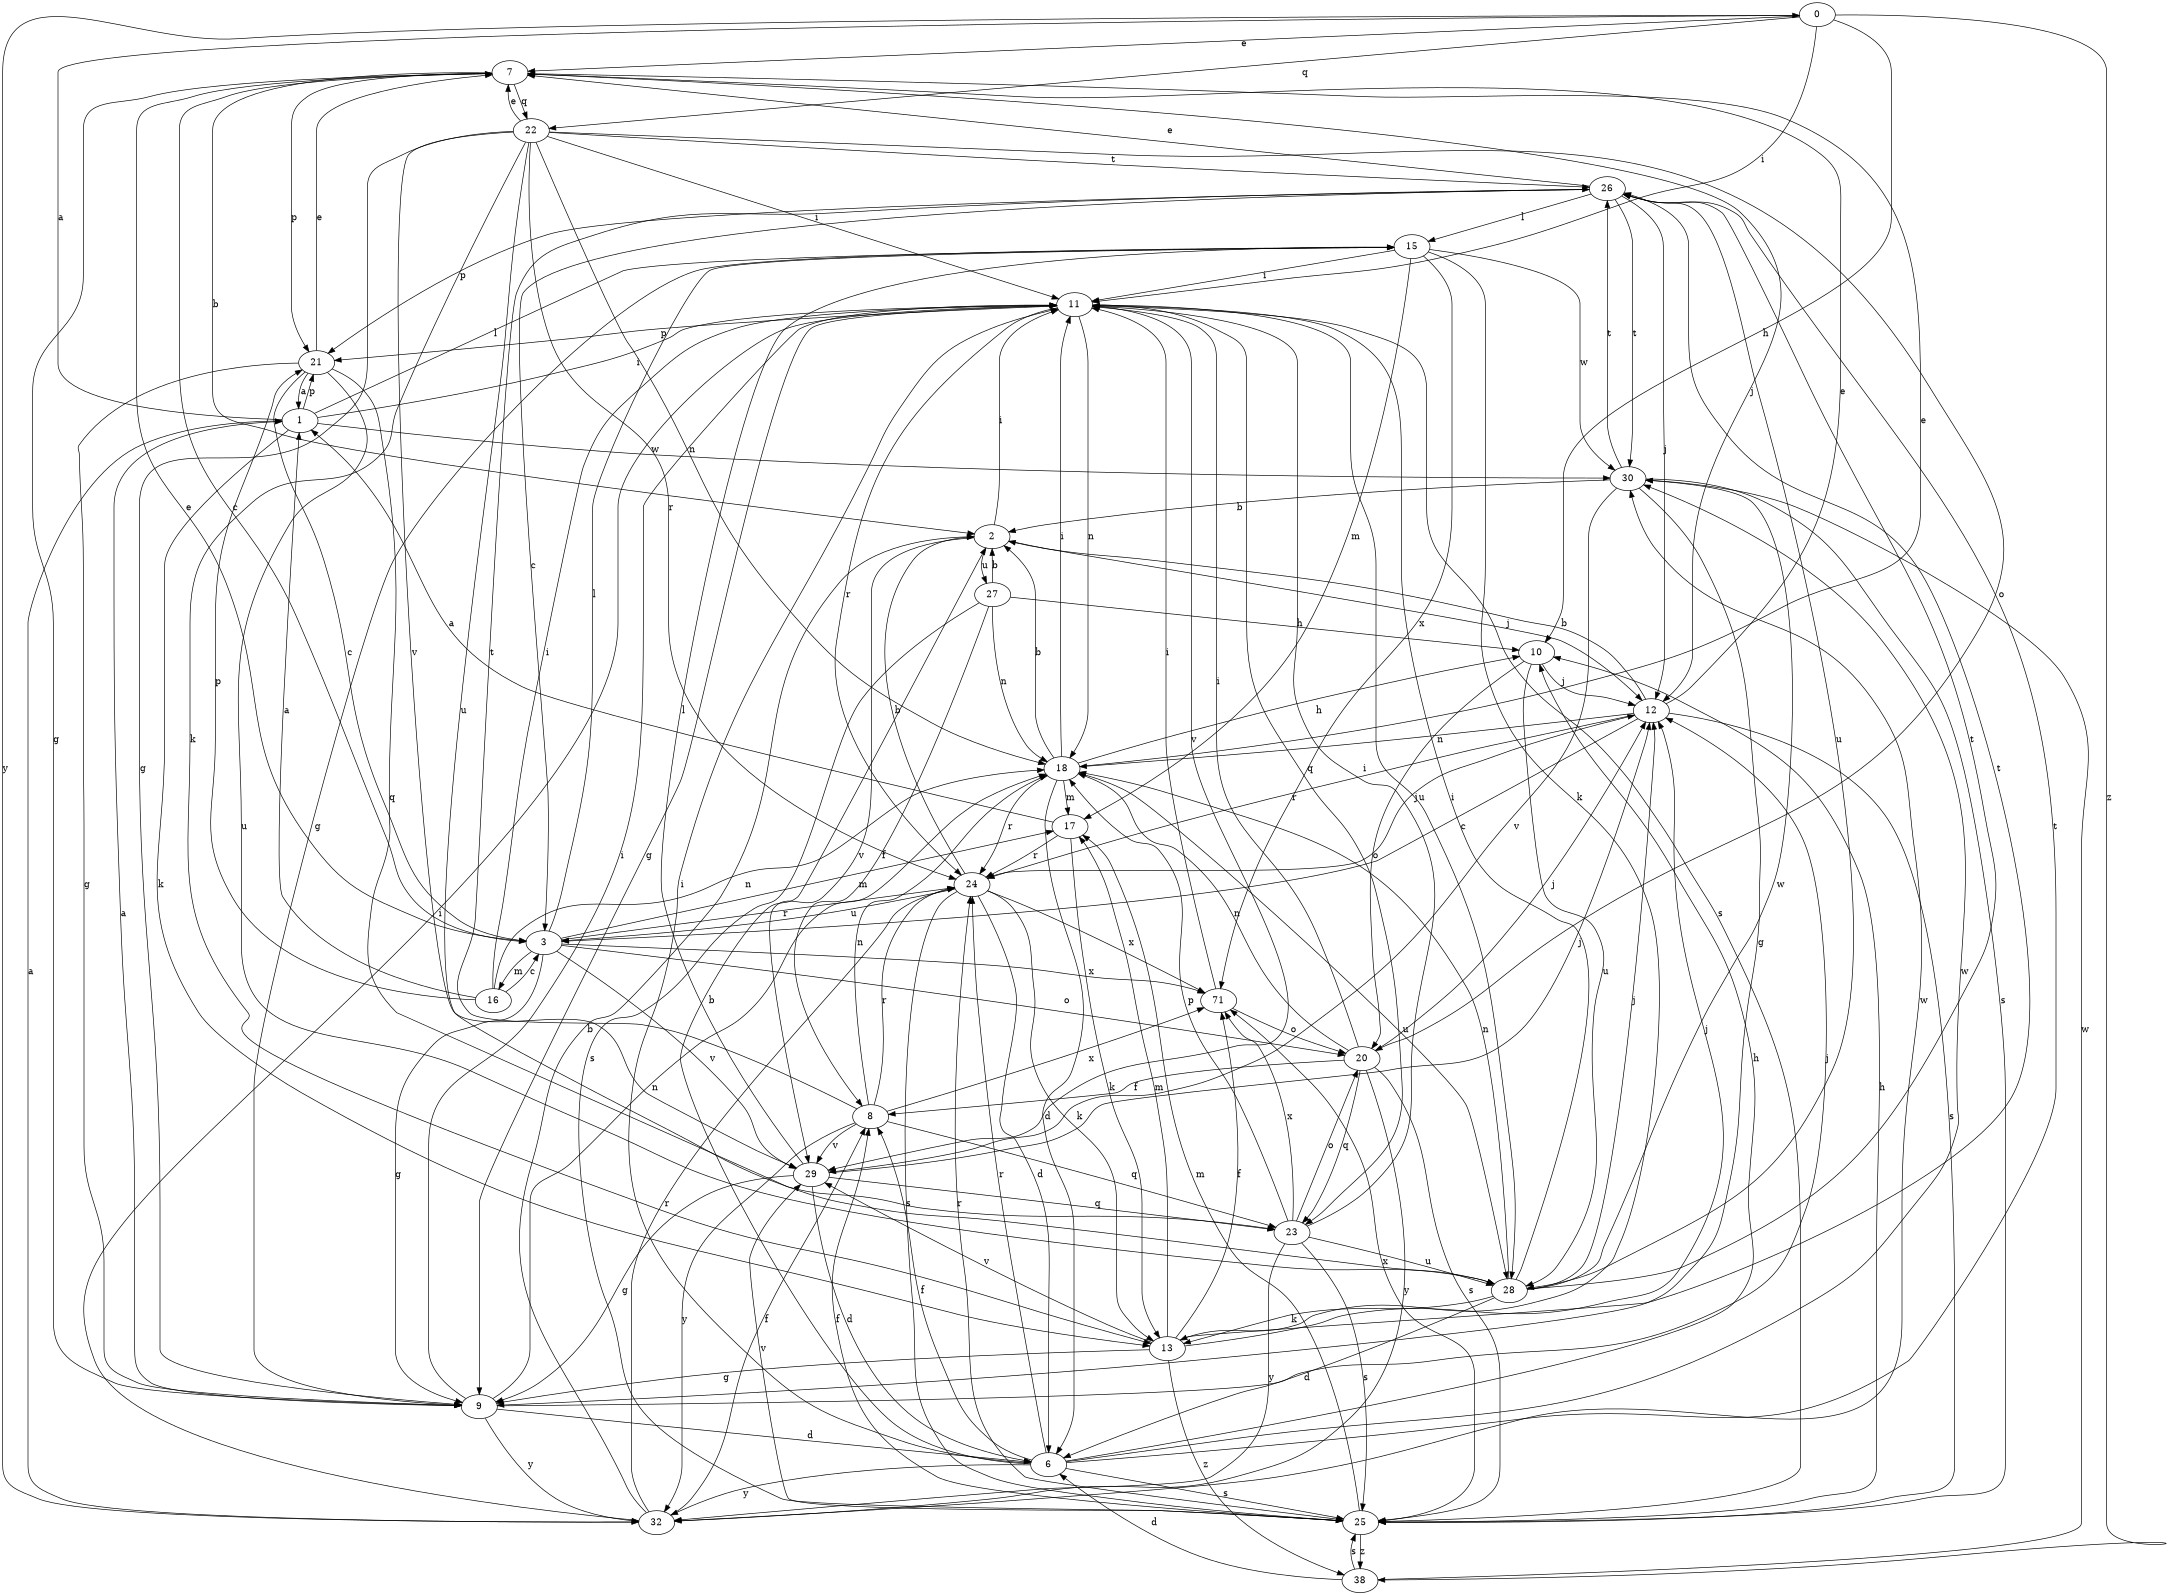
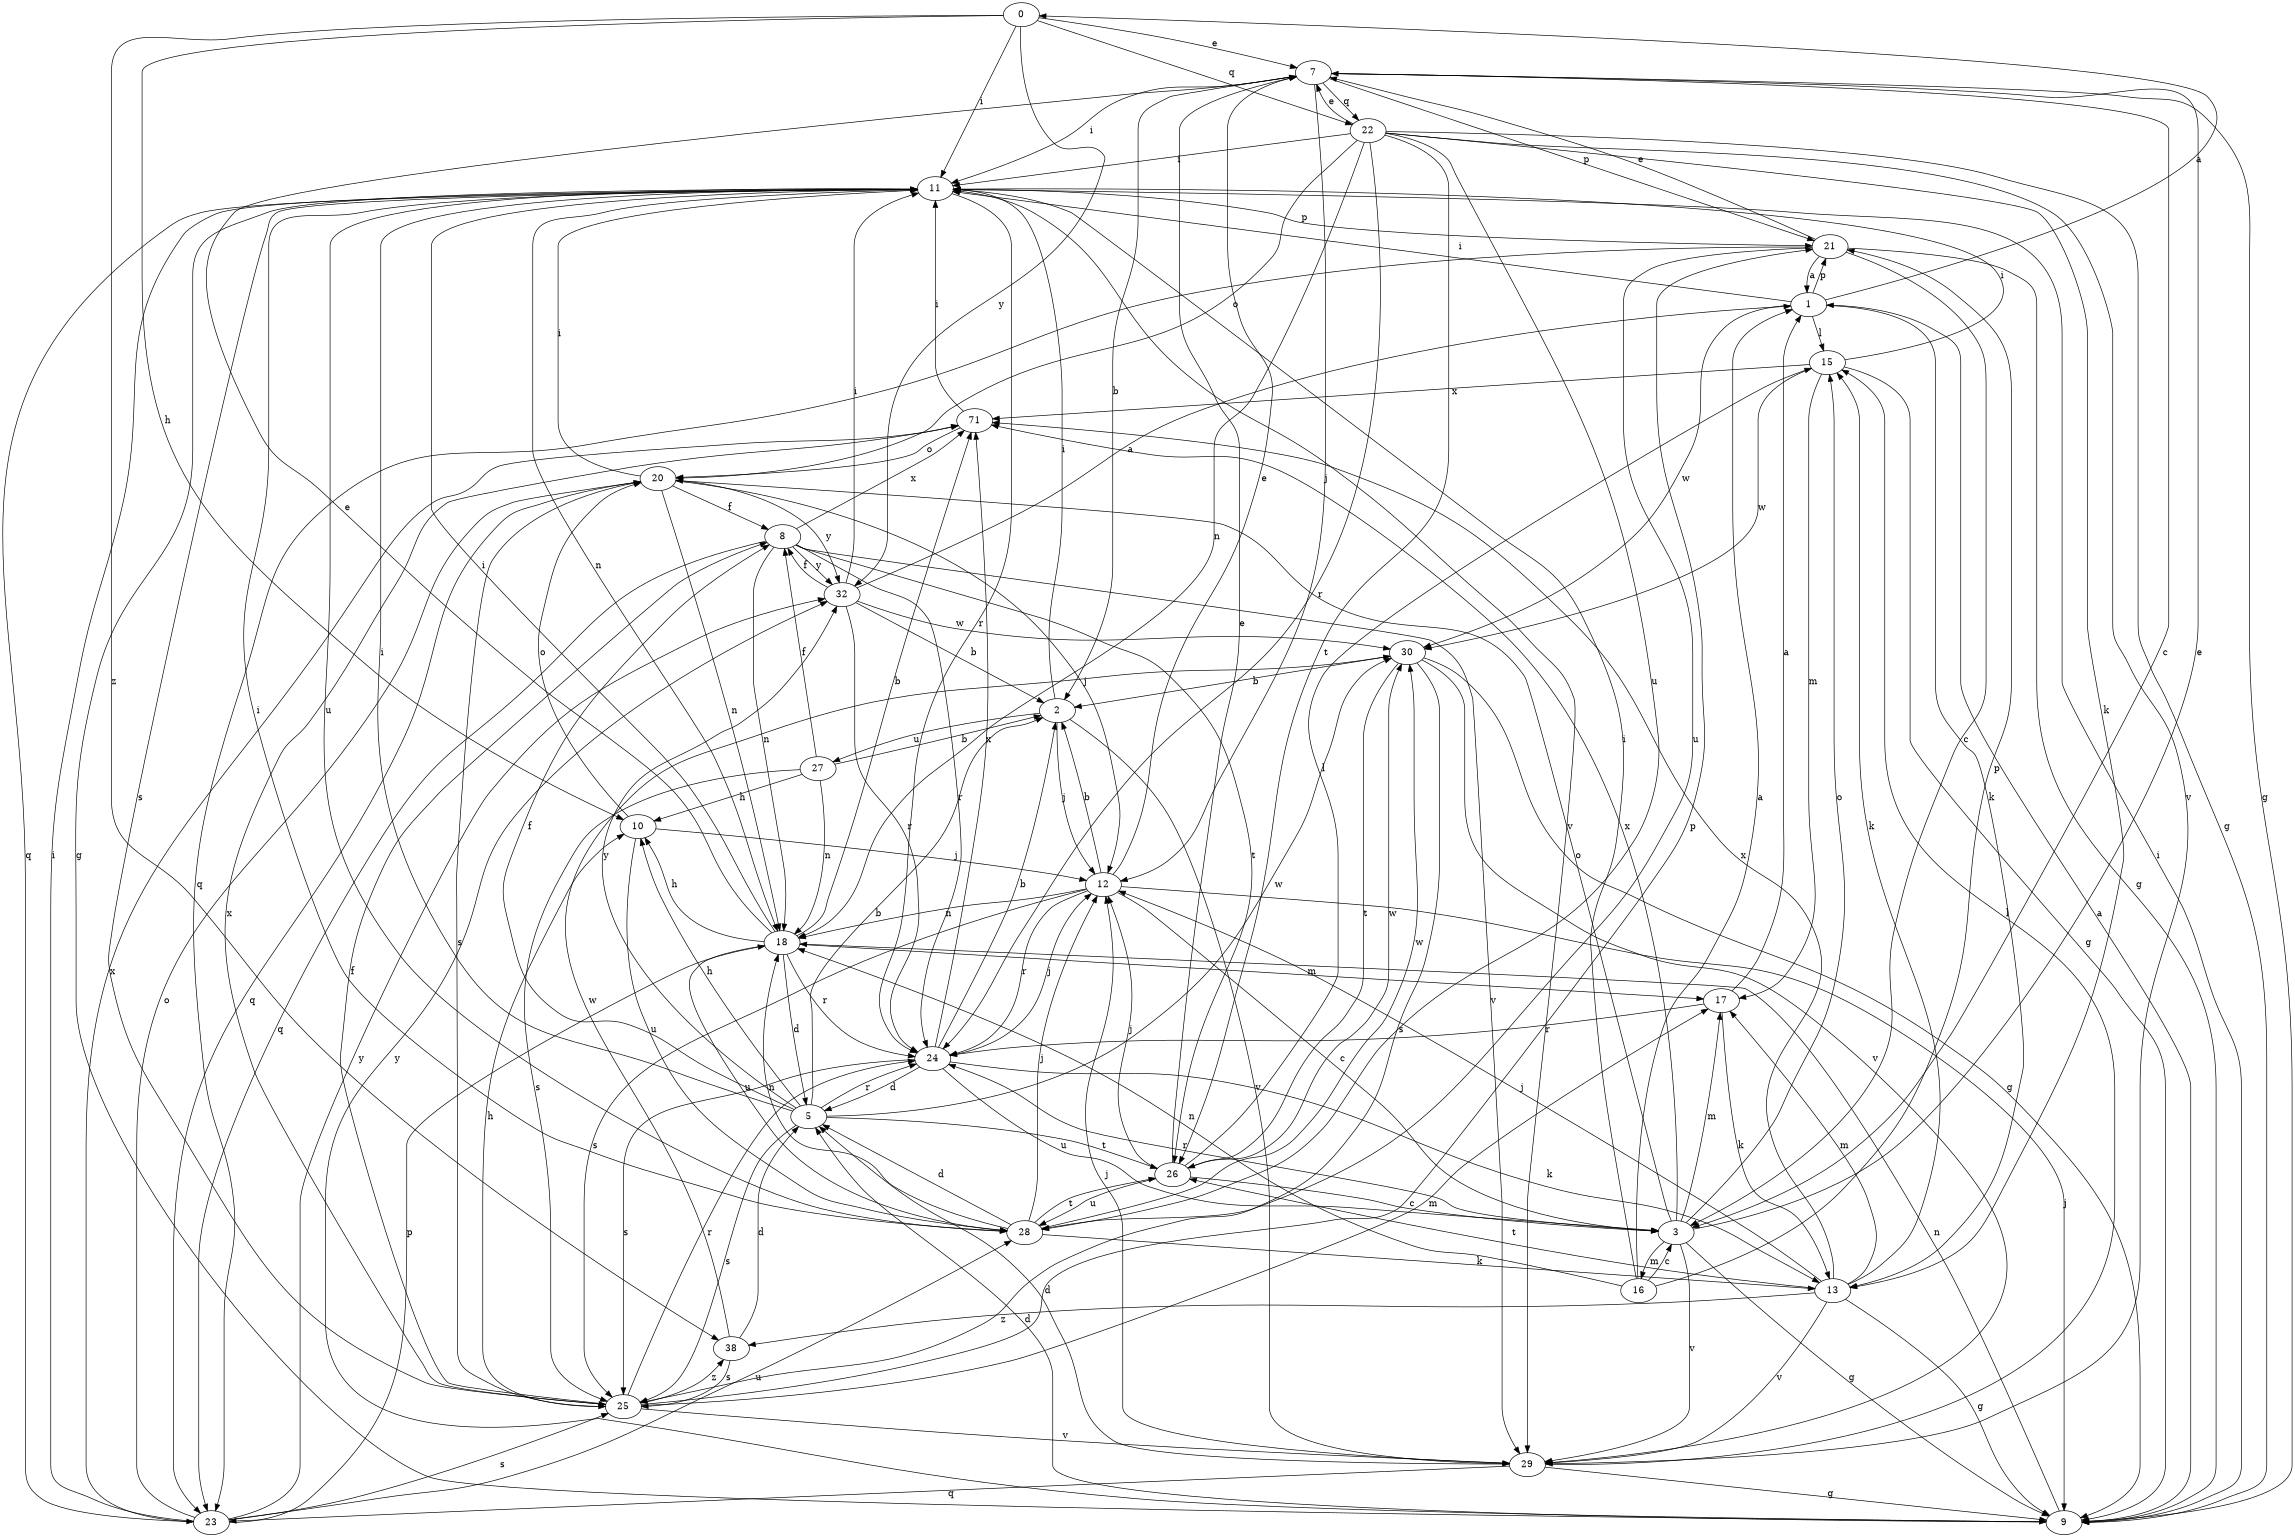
none -> (1118, 101)
(946, 205) -> (1513, 1067)
(1635, 334) -> (1393, 914)
(594, 595) -> (1840, 798)
(1035, 652) -> (890, 693)
(1656, 938) -> (1873, 851)
(1239, 1175) -> (1744, 856)
(1456, 1358) -> (1719, 965)
(1049, 1465) -> (809, 1117)
